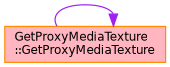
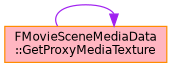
(85, 44) -> (86, 44)
